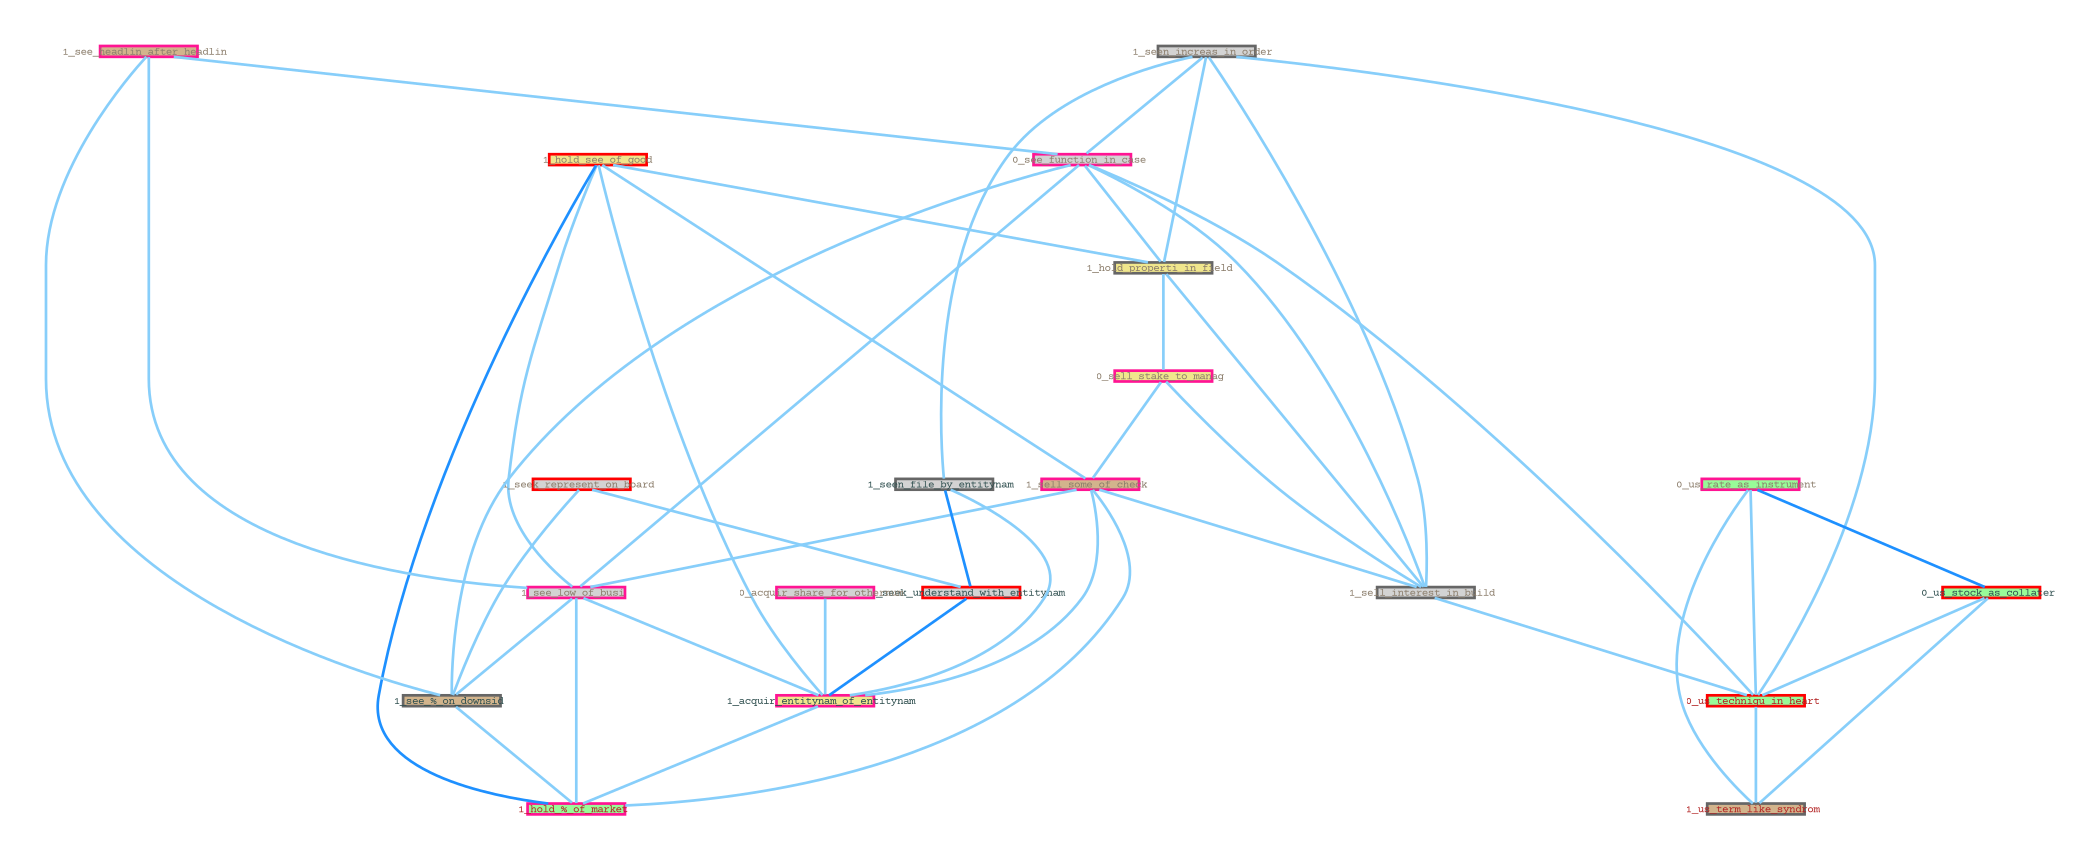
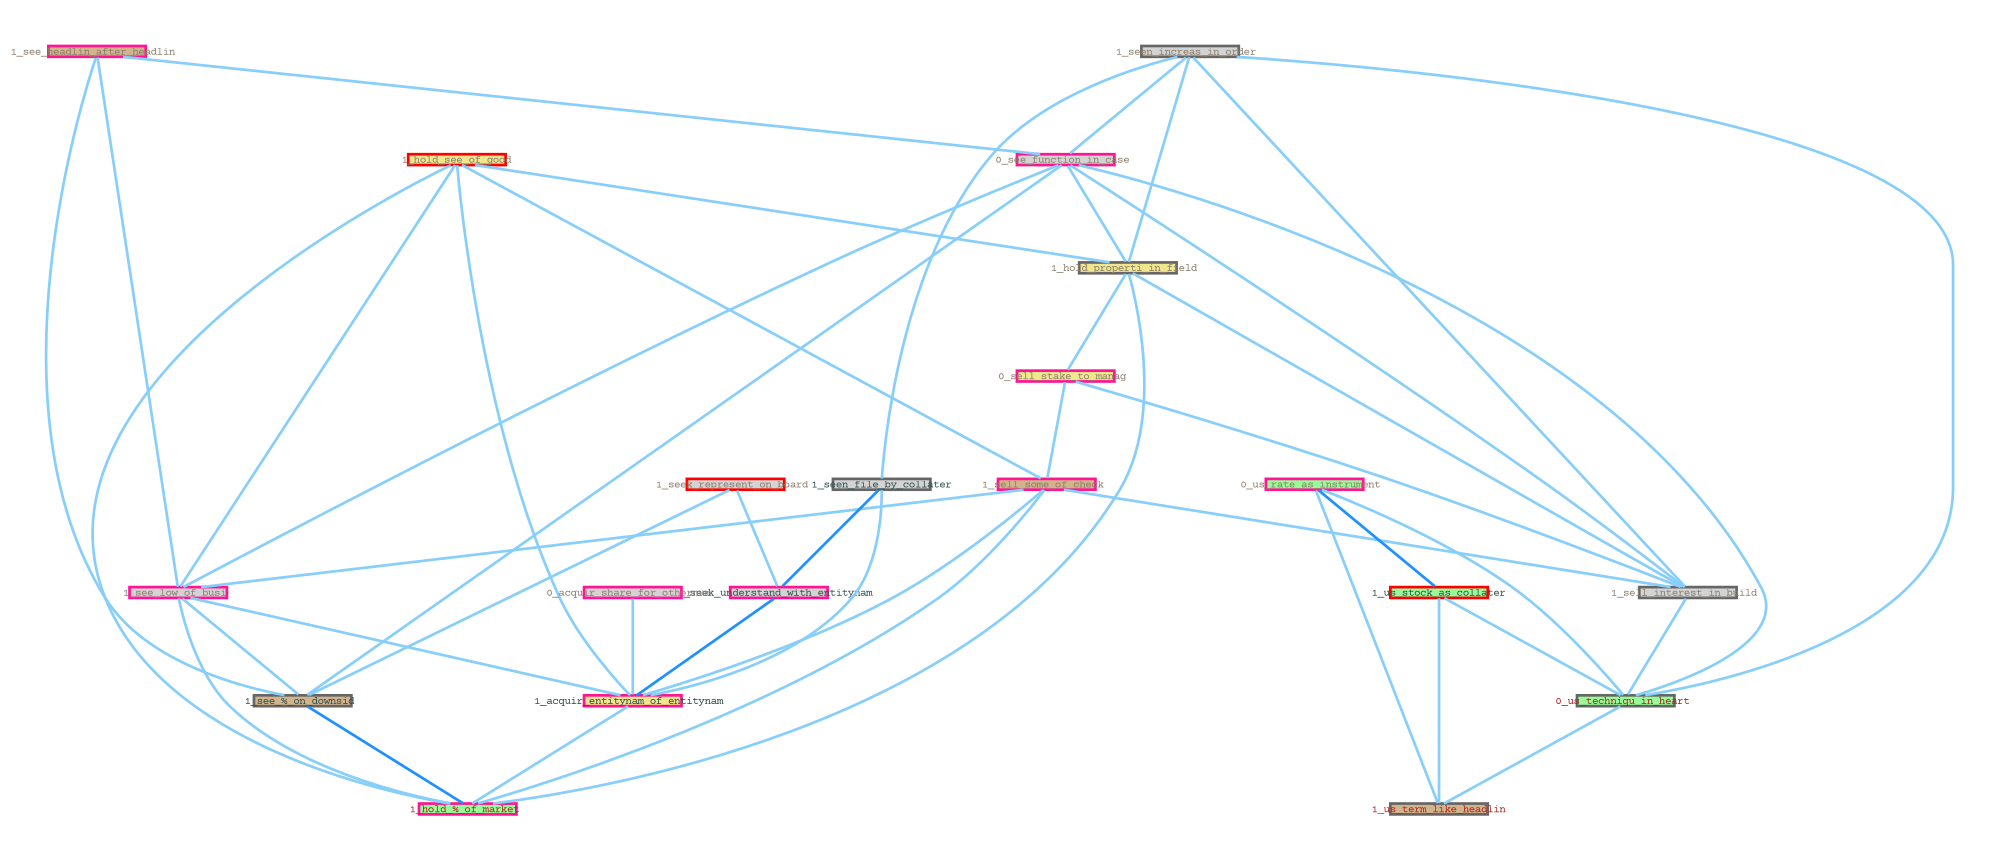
(944, 484) -> (882, 484)
(426, 526) -> (97, 507)
(971, 593) -> (779, 593)
(1991, 593) -> (1439, 593)
none -> (939, 659)
(1756, 701) -> (1626, 701)
(514, 755) -> (385, 755)
(1756, 809) -> (1439, 809)
